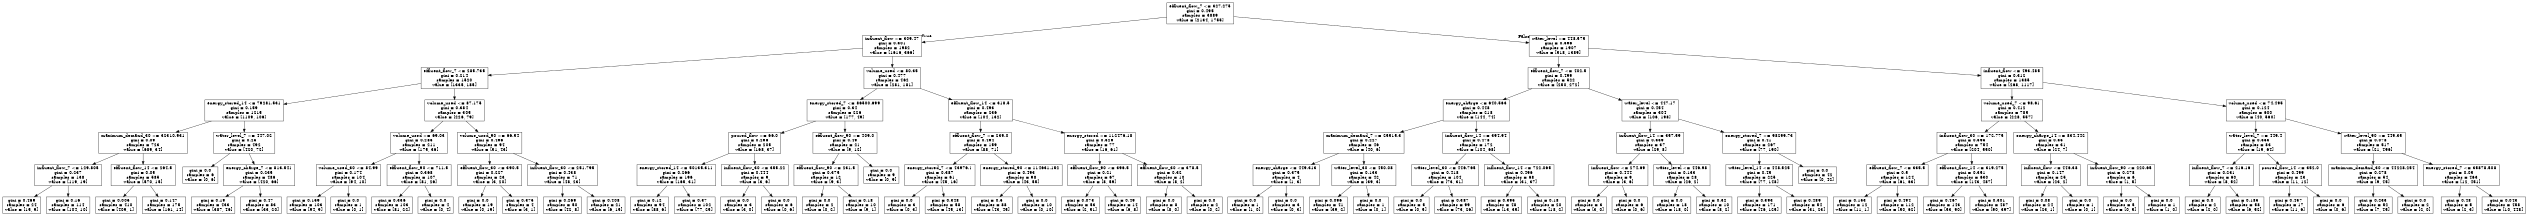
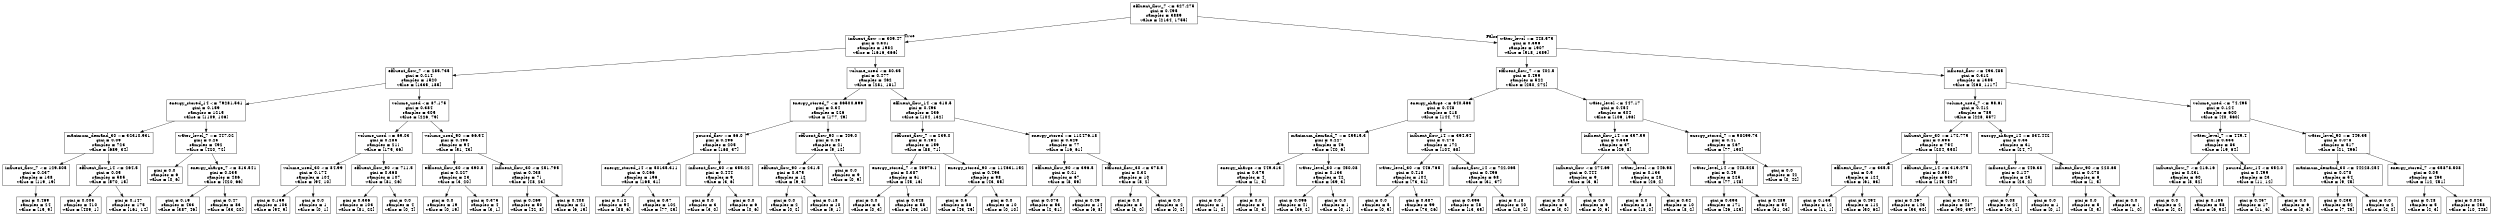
(68, 205) -> none
